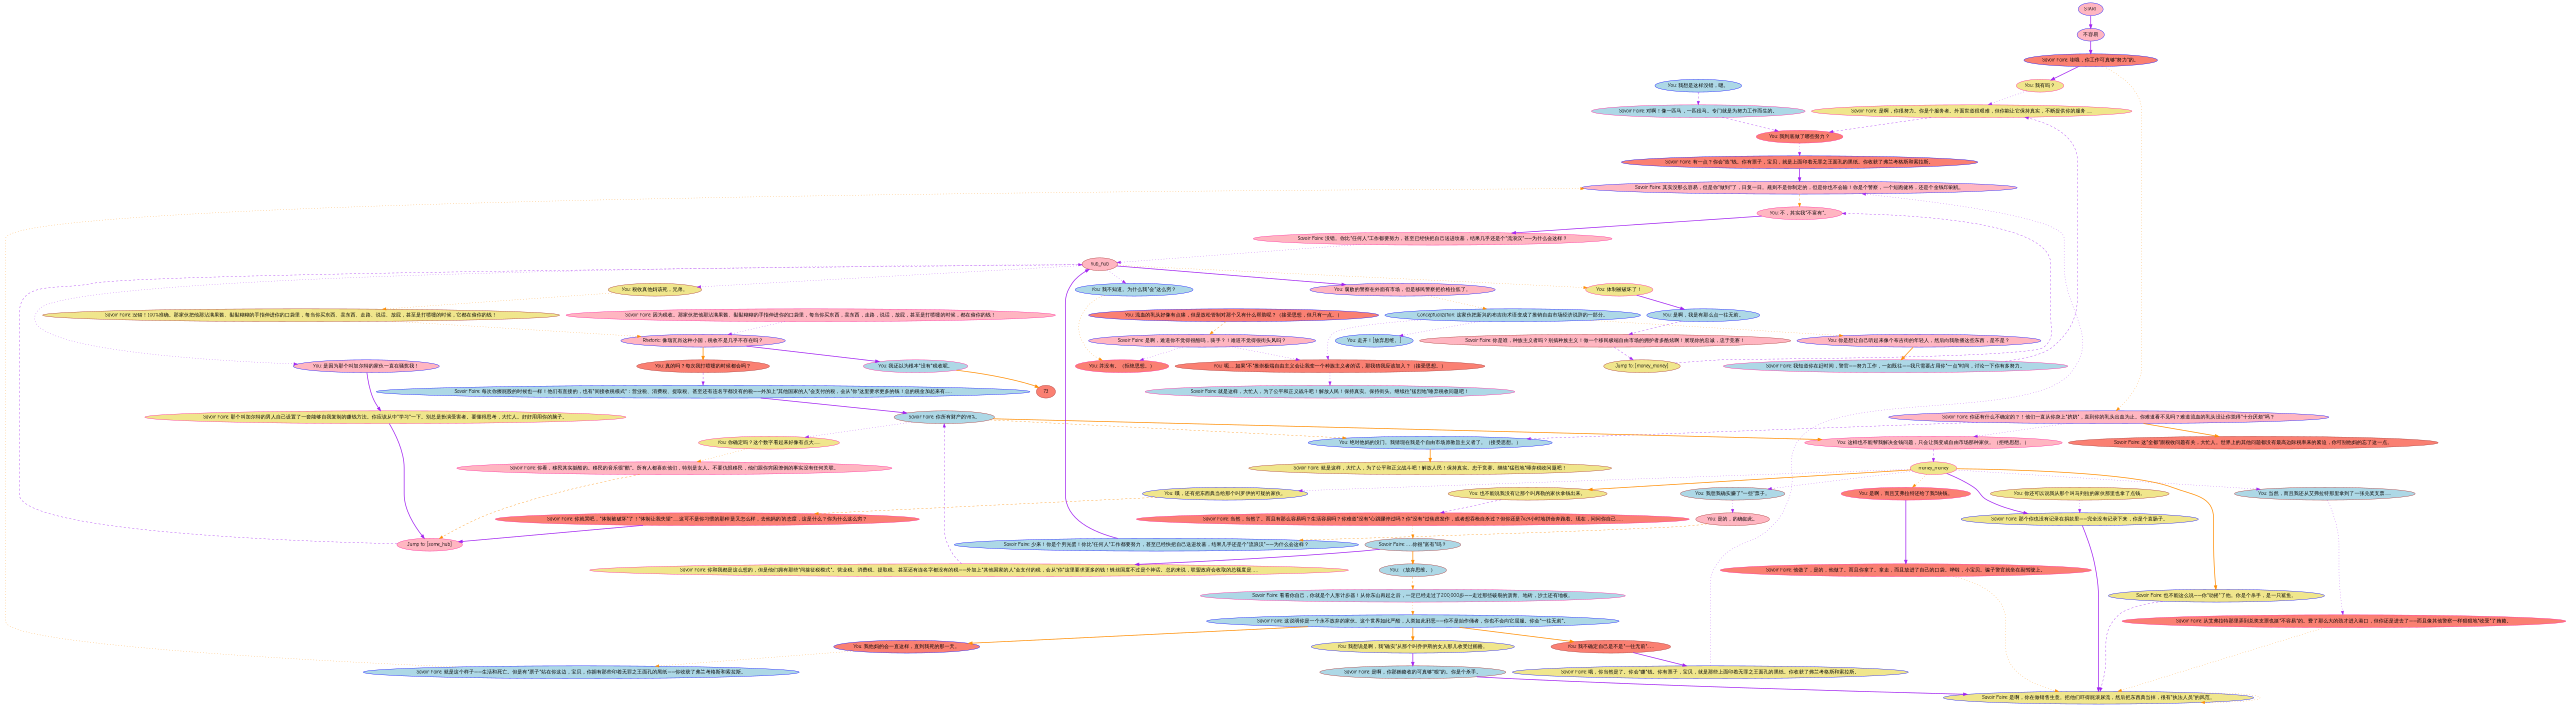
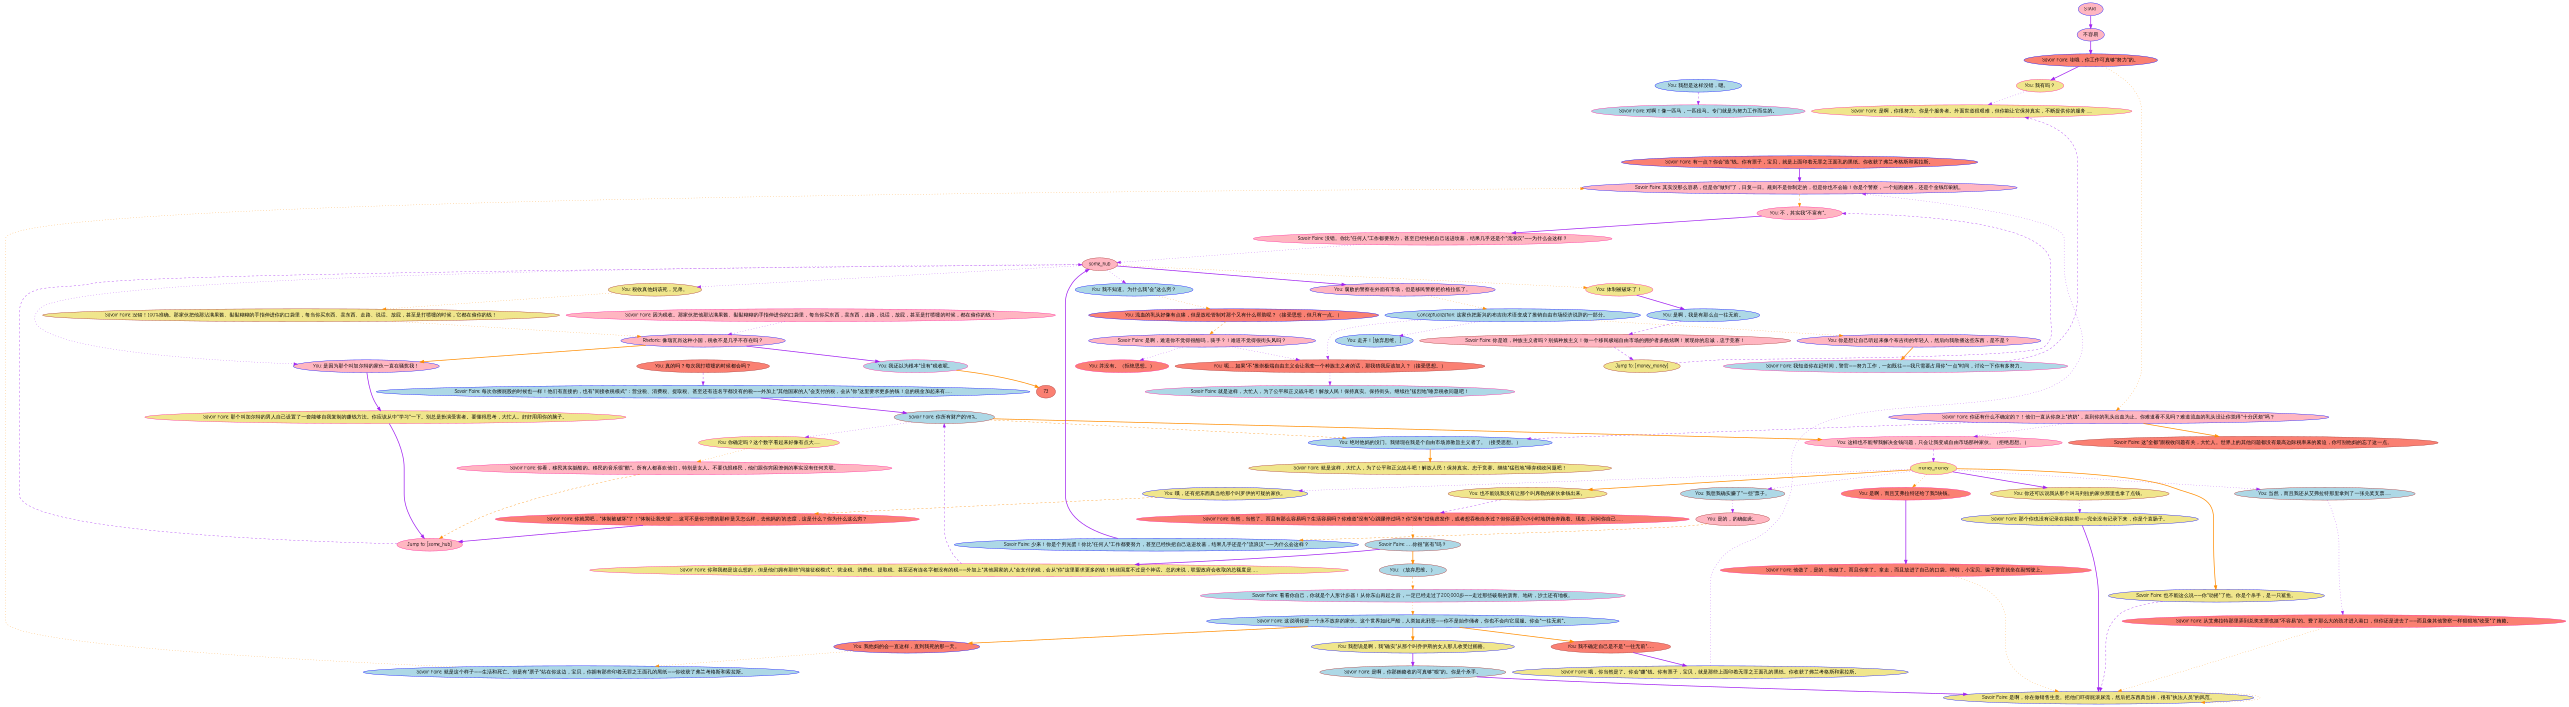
(1800, 137) -> none
(1100, 264) -> (1100, 264)
(1079, 325) -> (1181, 302)
(703, 352) -> (535, 353)
(1983, 497) -> (1998, 479)
